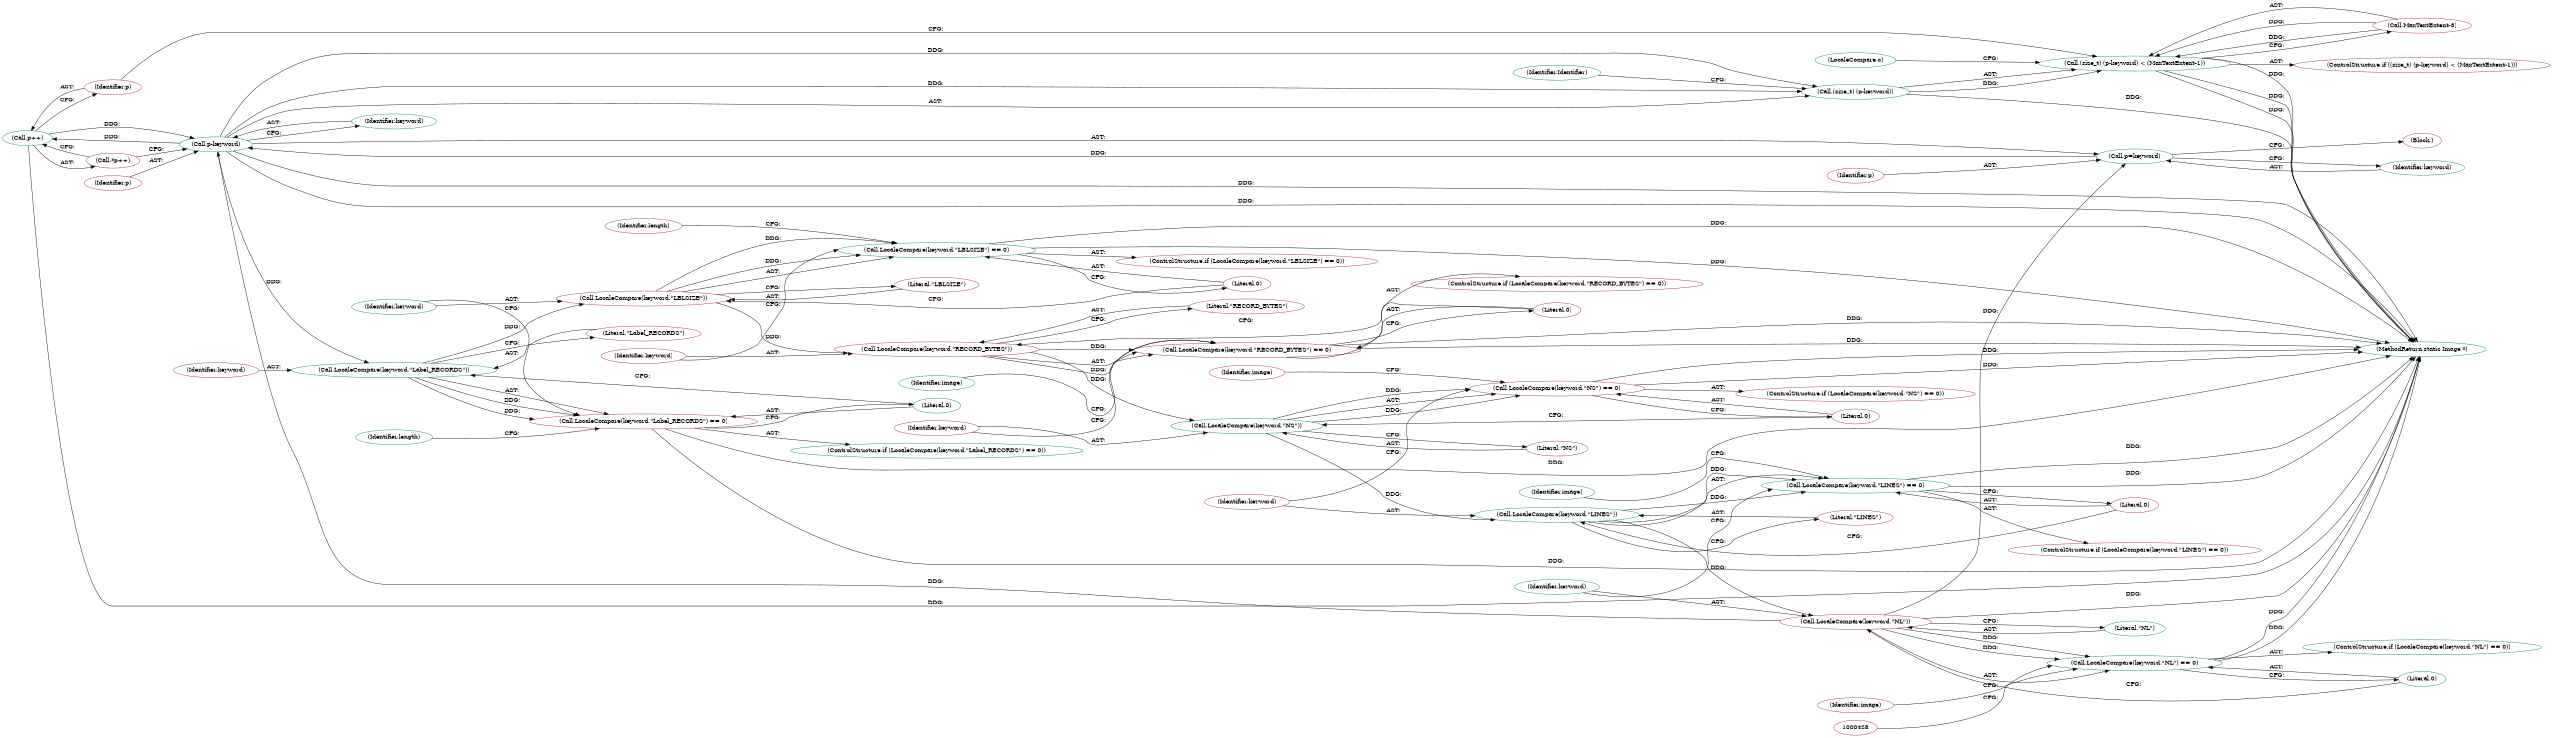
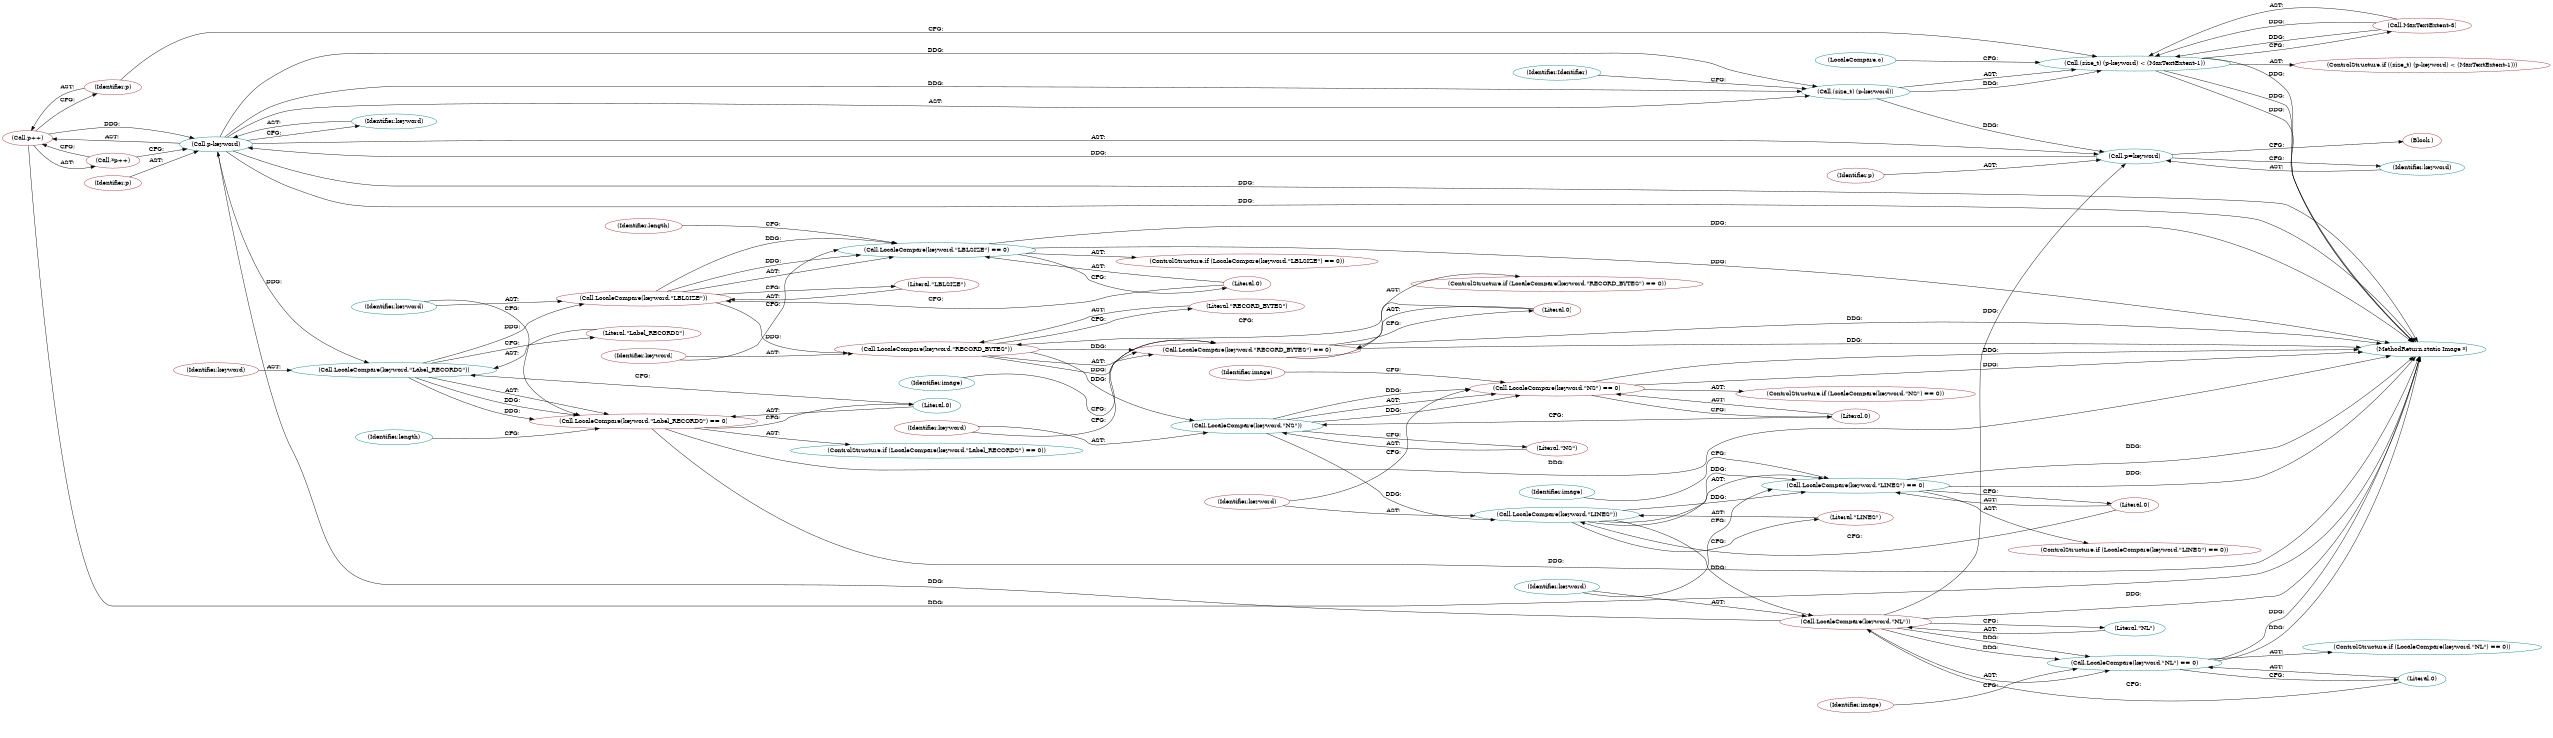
(2217, 121) -> (1987, 130)
(113, 137) -> (113, 137)
(28, 138) -> (28, 138)
(1856, 728) -> none
